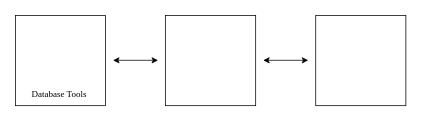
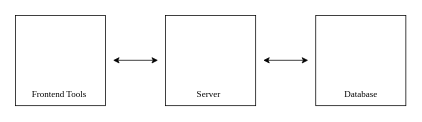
(59, 94) -> (59, 94)
none -> (208, 94)
none -> (360, 94)
